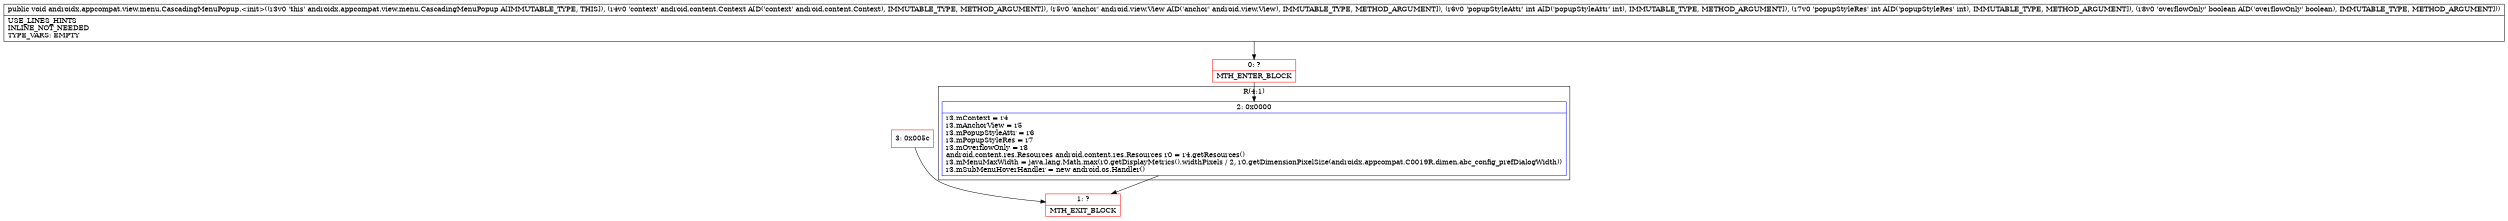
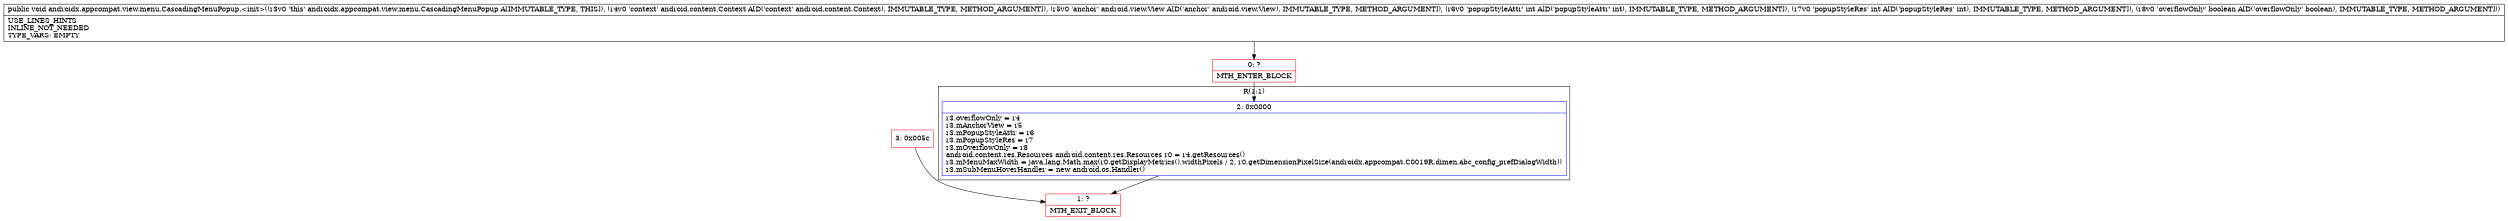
(1254, 92) -> (1254, 92)
(977, 118) -> (983, 118)
